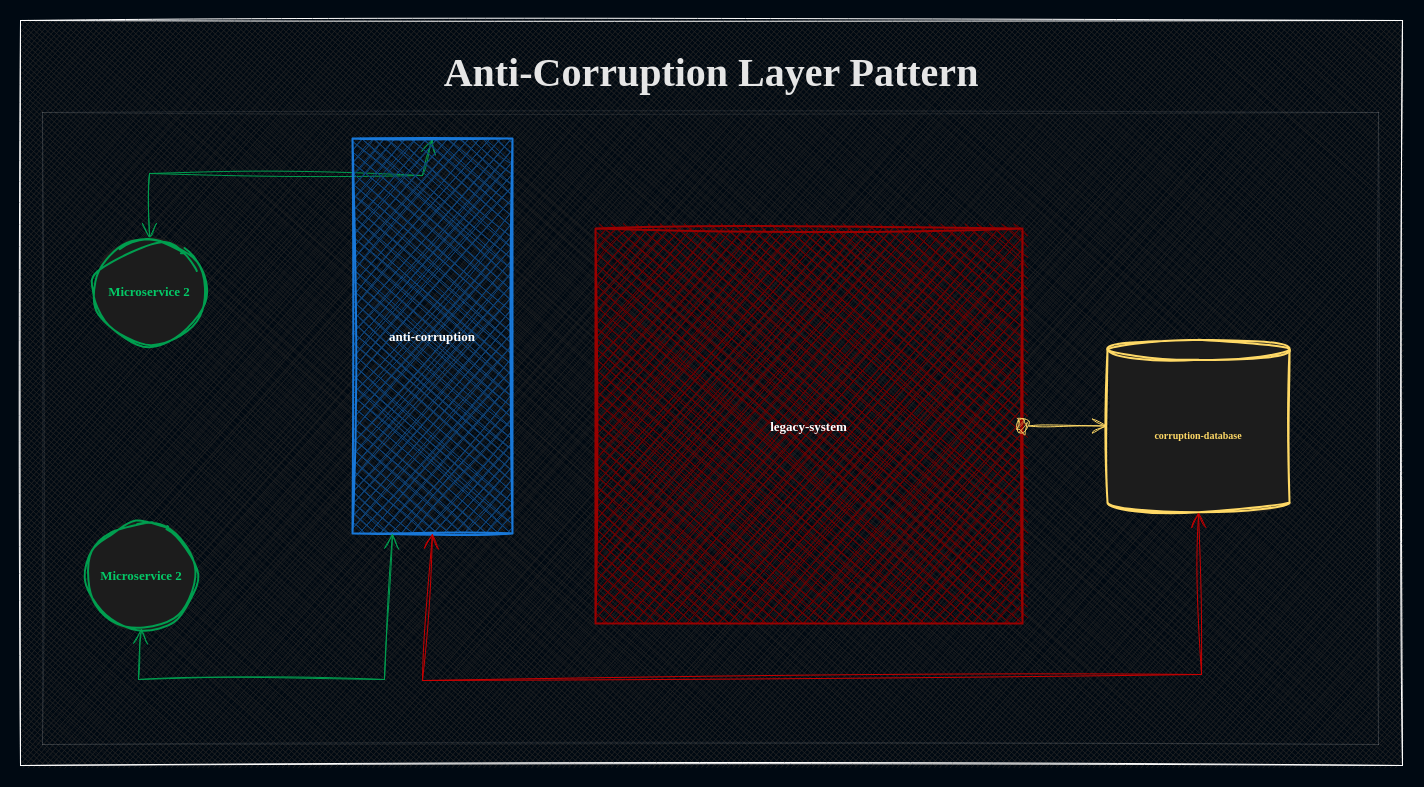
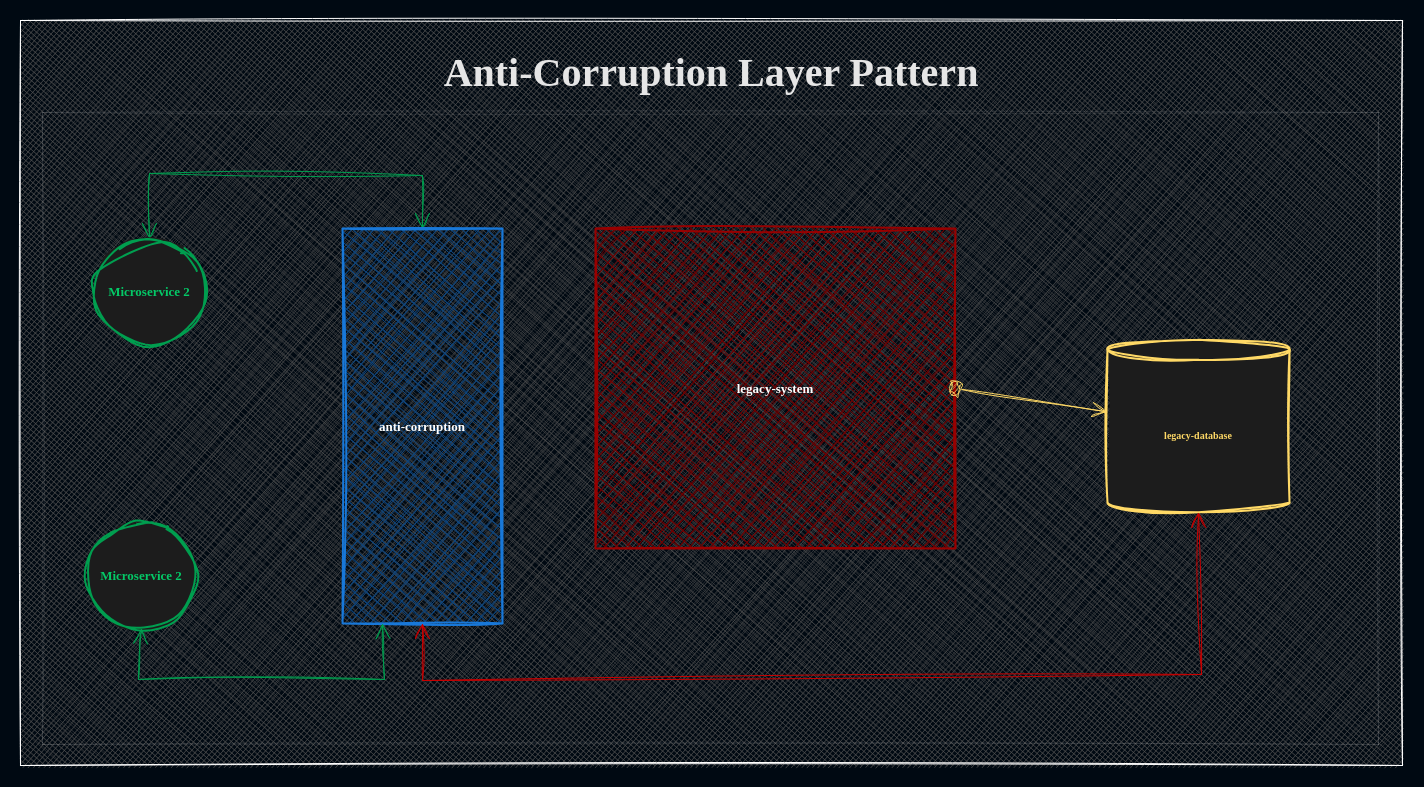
(712, 75) -> (712, 75)
(433, 336) -> (423, 426)
(809, 426) -> (776, 389)
(1199, 435) -> (1199, 435)
